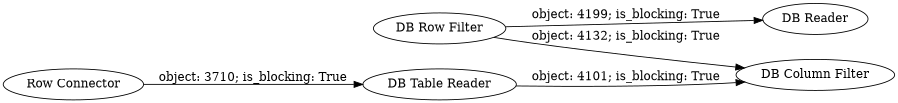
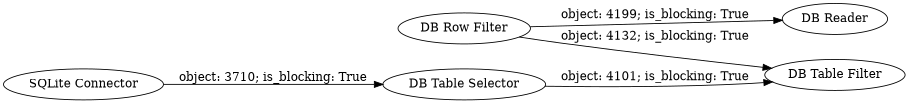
(815, 75) -> (835, 75)
(73, 84) -> (83, 84)
(440, 84) -> (464, 84)
